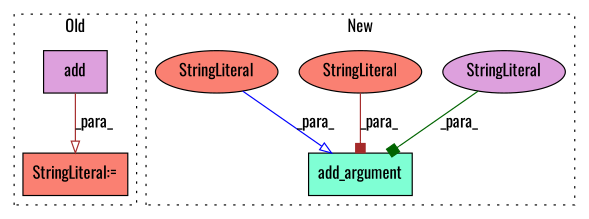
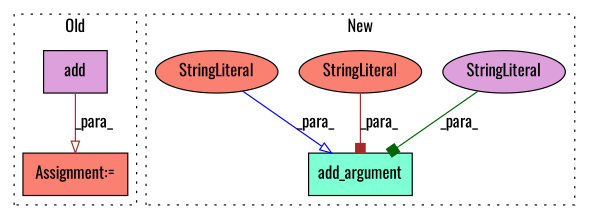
(75, 174) -> (75, 174)
